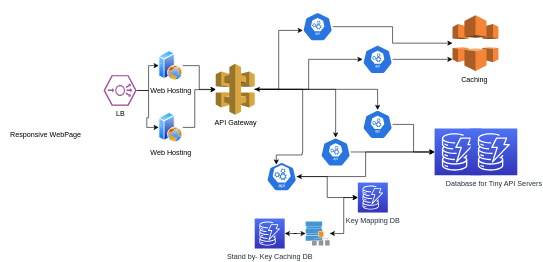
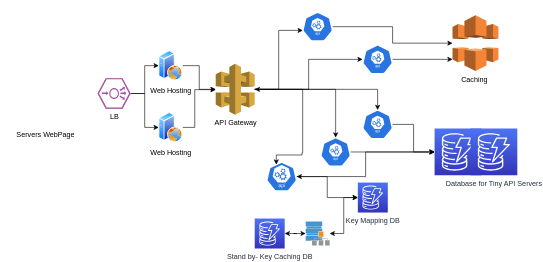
(120, 91) -> (114, 94)
(46, 135) -> (46, 135)
